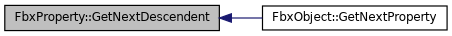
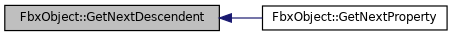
(112, 18) -> (112, 18)
